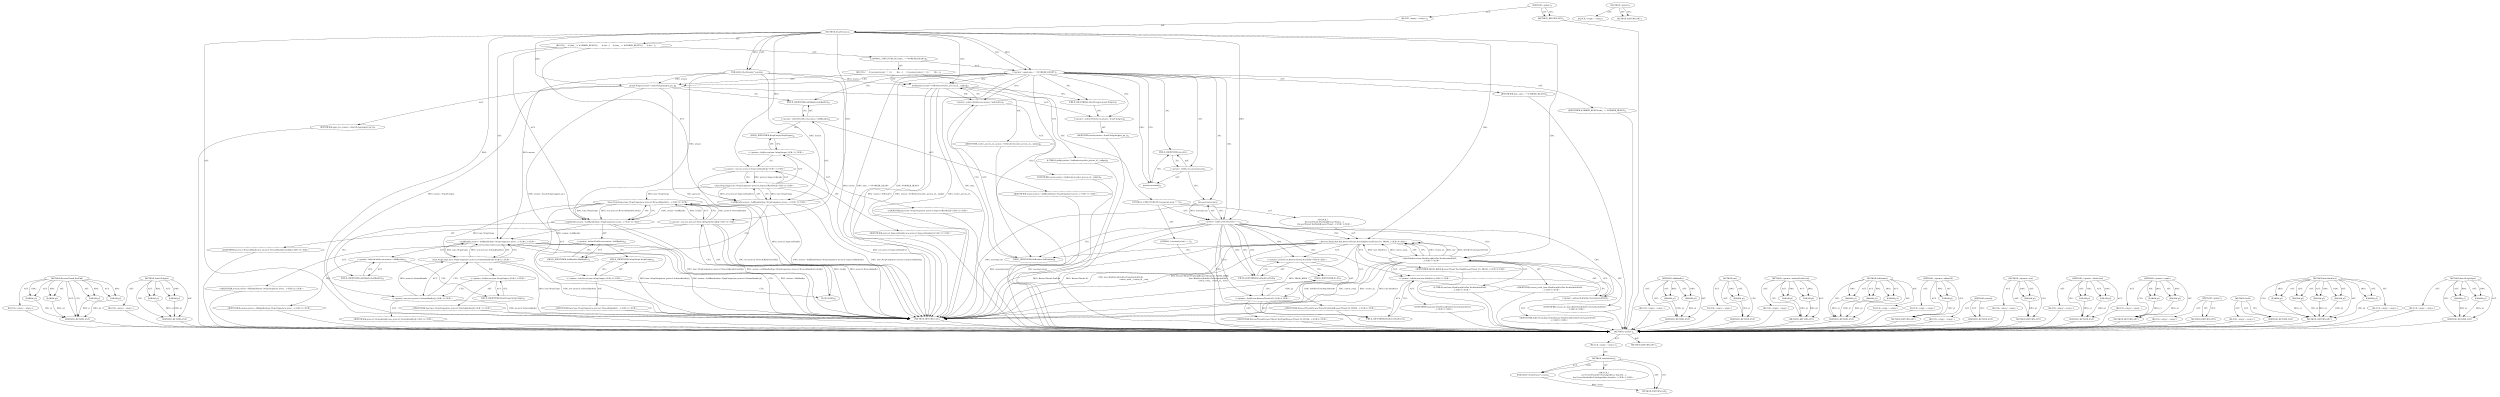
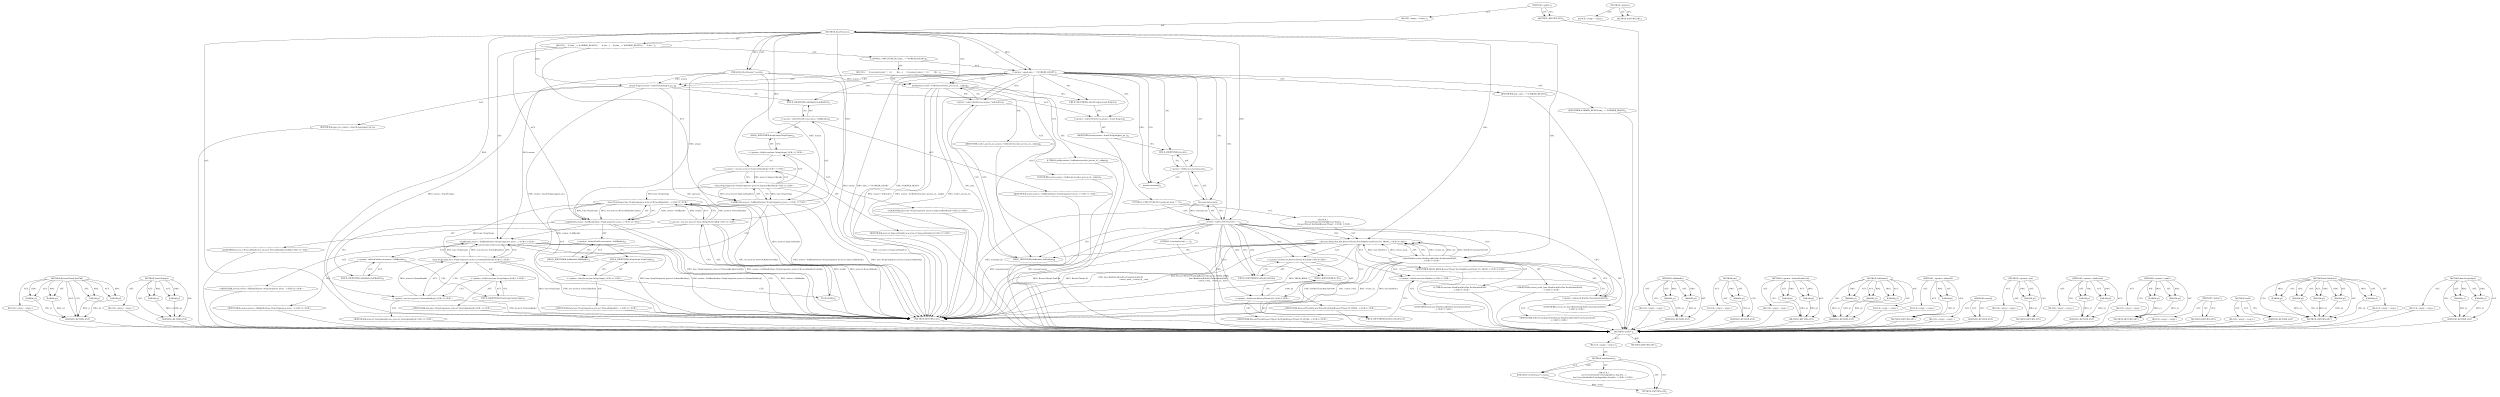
(1156, 167) -> (1138, 144)
none -> (1201, 185)
(1166, 221) -> (1196, 230)
(1396, 295) -> none
